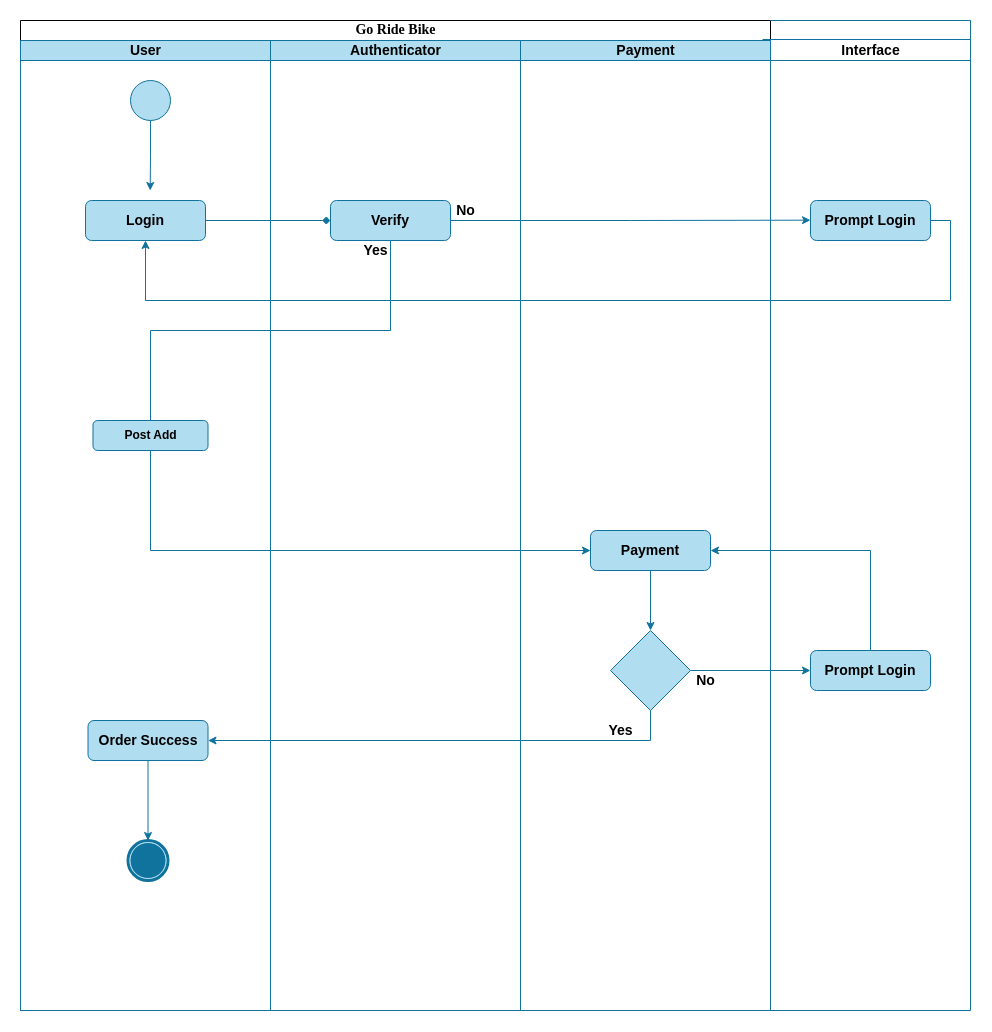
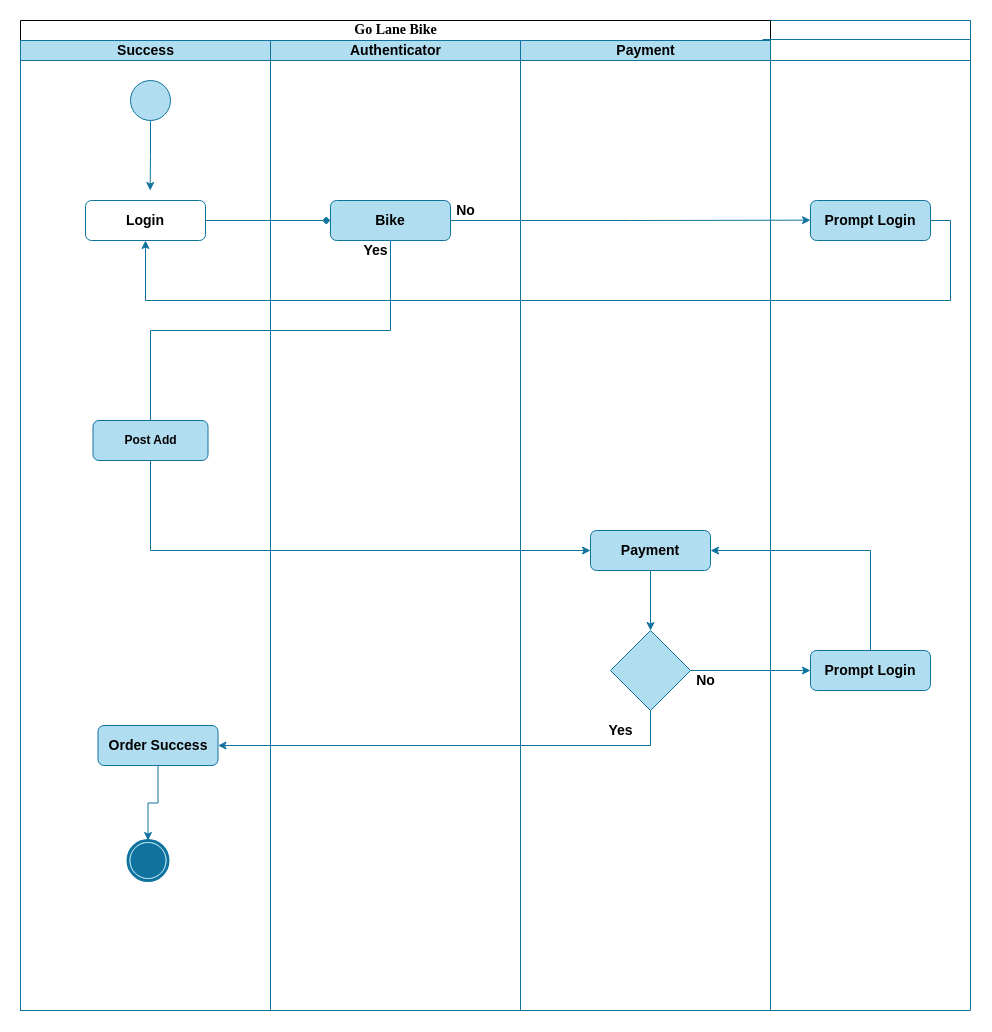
(396, 31) -> (396, 31)
(146, 51) -> (146, 51)
(871, 51) -> none
(146, 221) -> (146, 221)
(391, 221) -> (391, 221)
(151, 436) -> (151, 441)
(148, 741) -> (158, 746)
